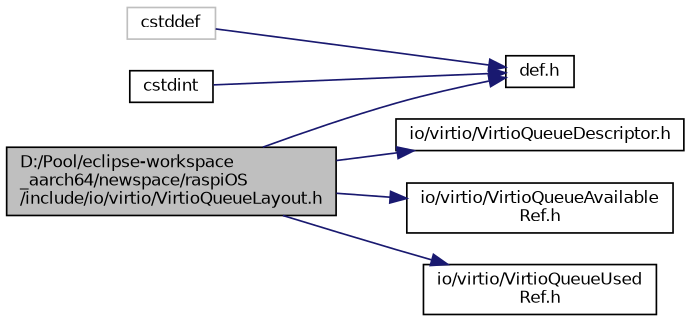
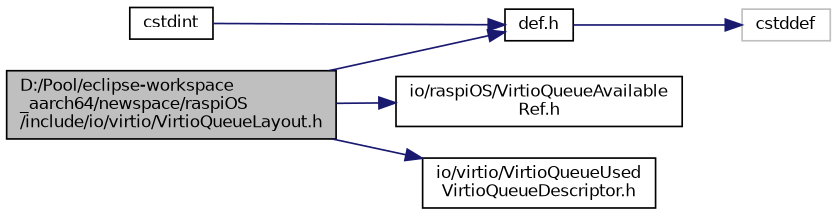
(352, 47) -> (649, 25)
(540, 135) -> none
(540, 208) -> (539, 101)
(540, 290) -> (539, 183)
